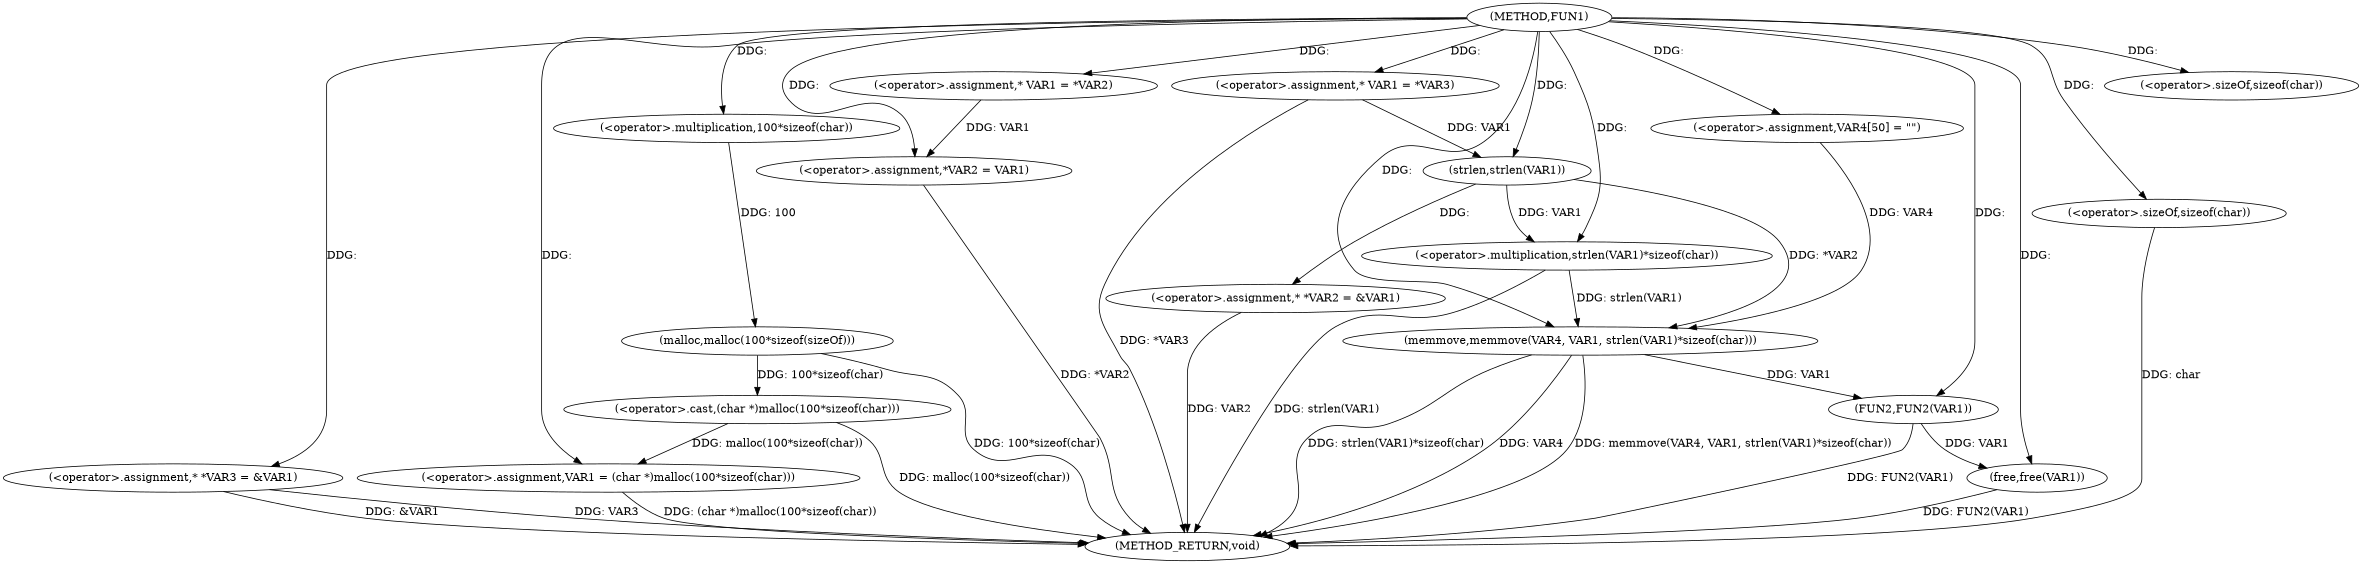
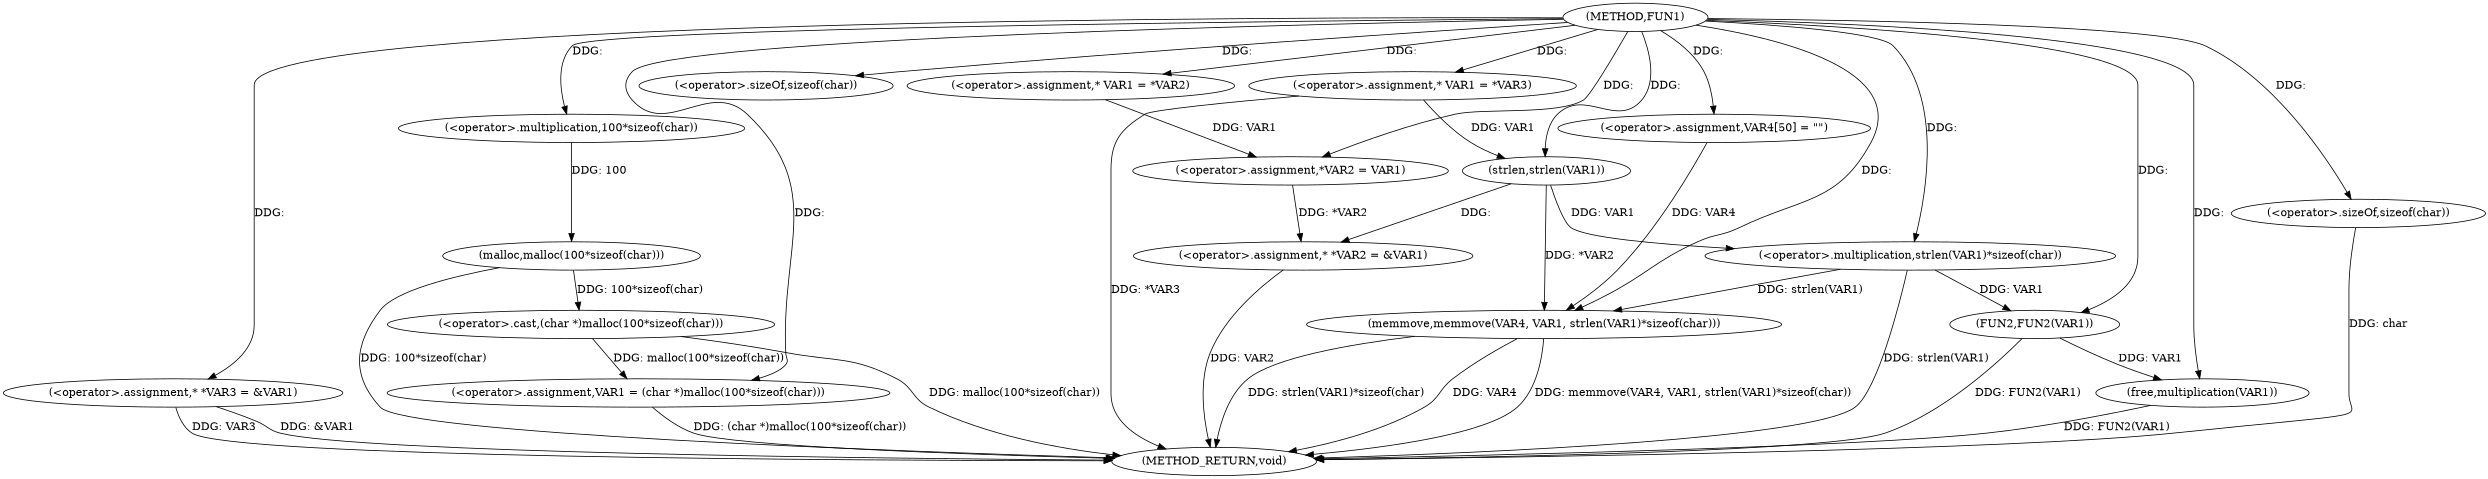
(757, 341) -> (572, 256)
(1042, 354) -> (1296, 209)
(1749, 376) -> (1969, 289)
(2037, 478) -> (2202, 393)
